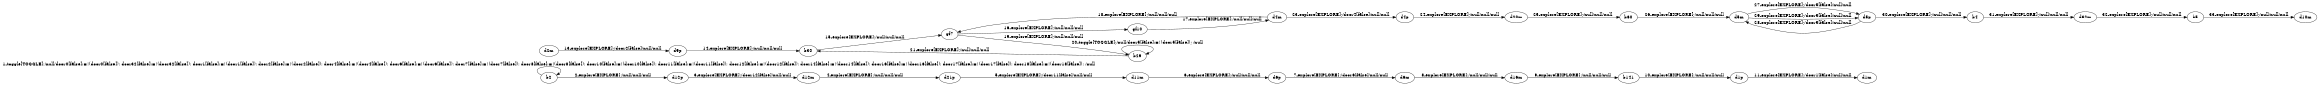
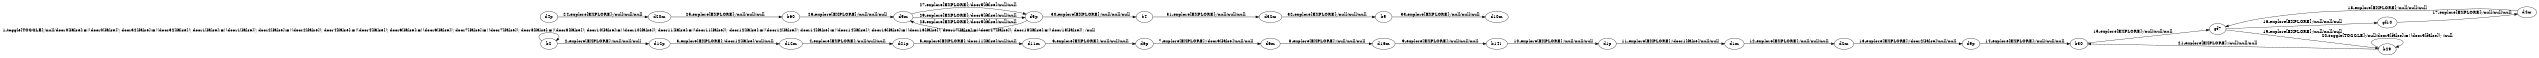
(1340, 17) -> none
none -> (1788, 44)
